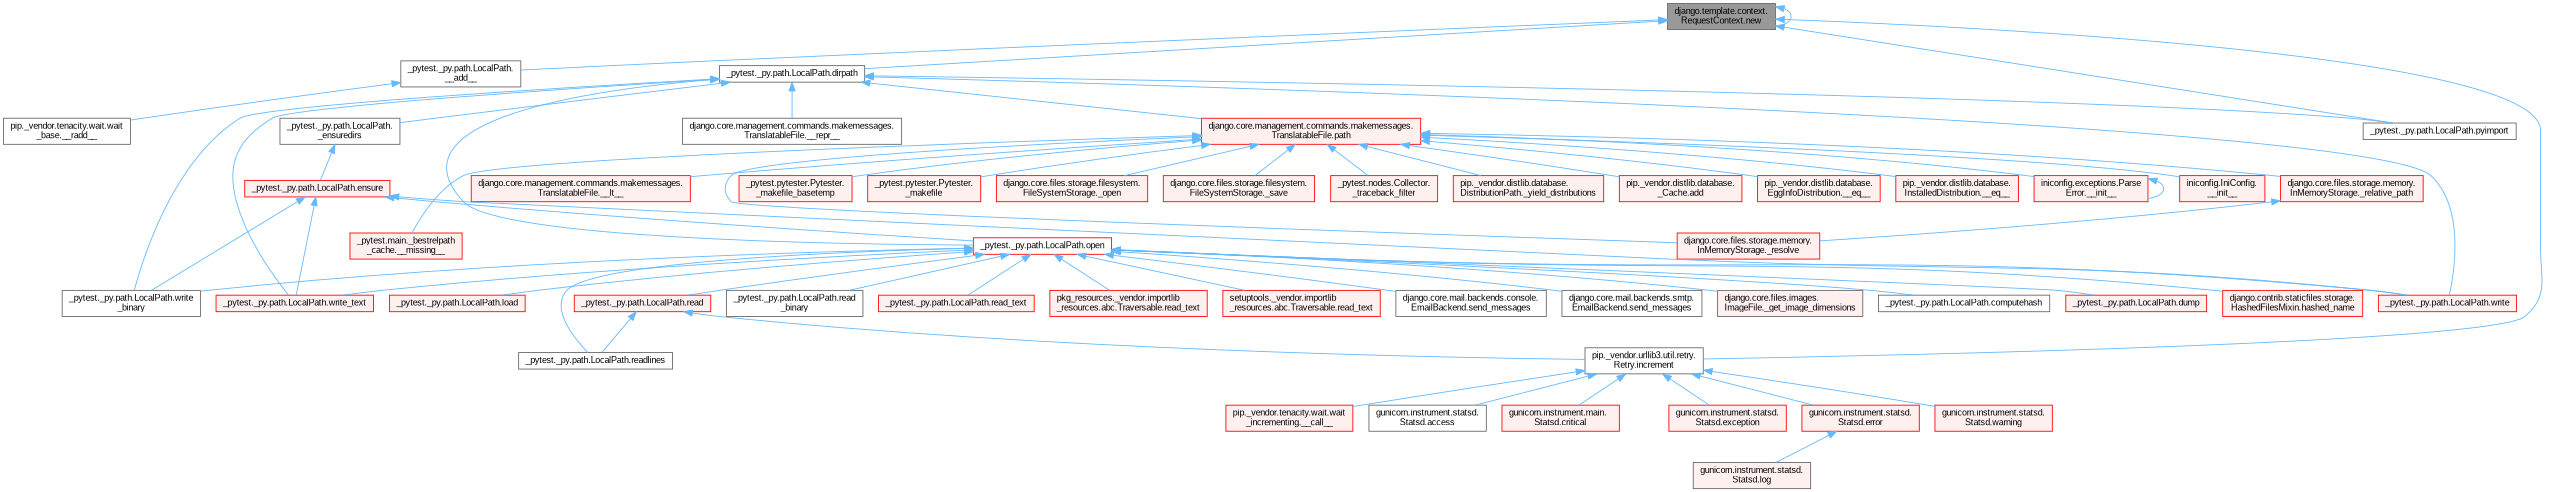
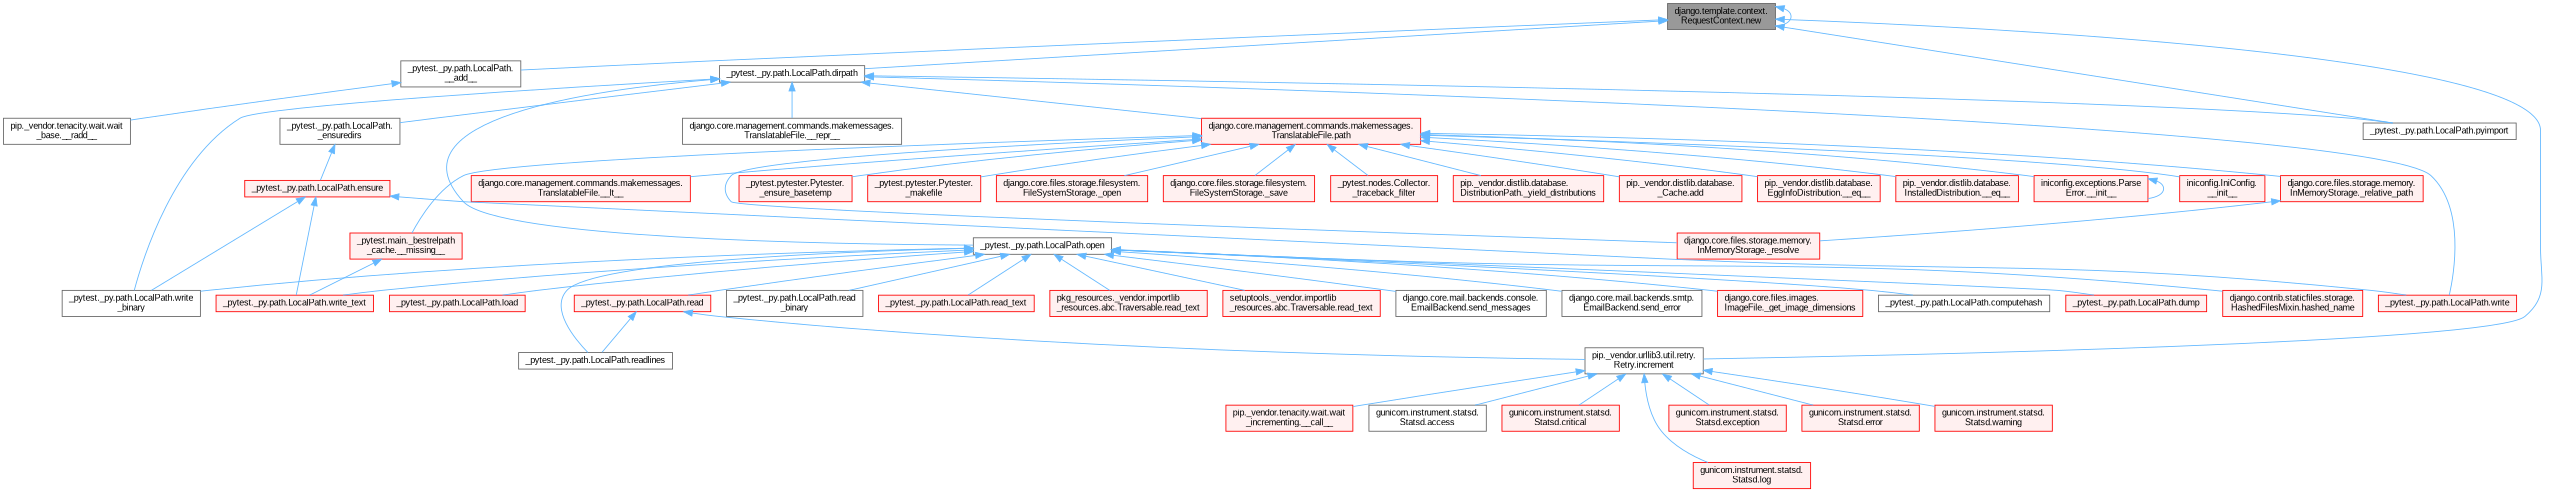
(276, 117) -> (330, 285)
(796, 189) -> (796, 189)
(683, 221) -> none
(1042, 246) -> (1042, 246)
(1764, 265) -> none
(1632, 303) -> (1632, 303)
(1790, 303) -> (1790, 303)
(1561, 418) -> (1561, 418)
(1802, 449) -> (1663, 433)
(1752, 476) -> (1752, 476)
